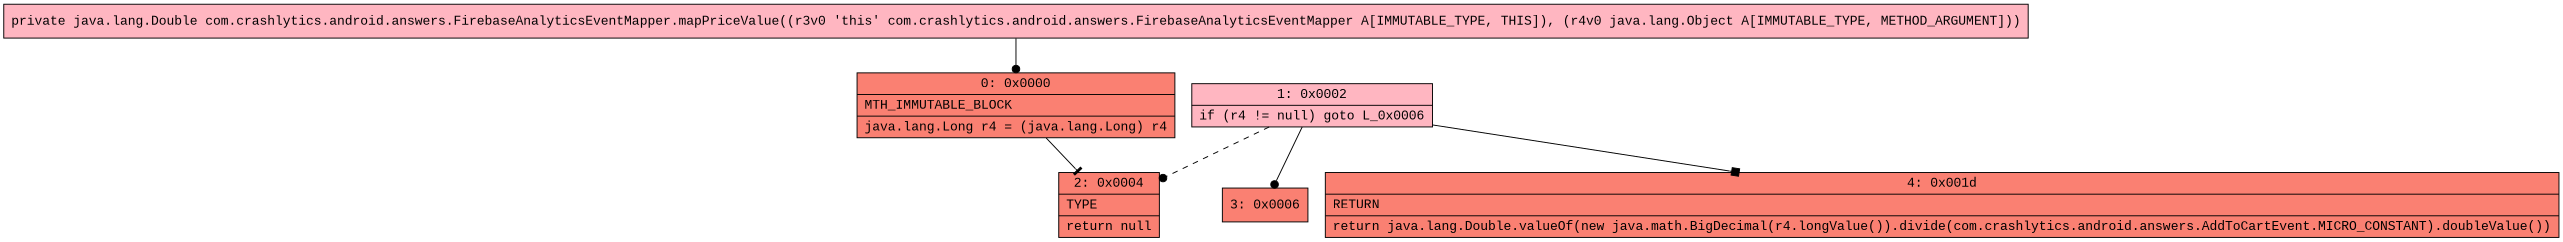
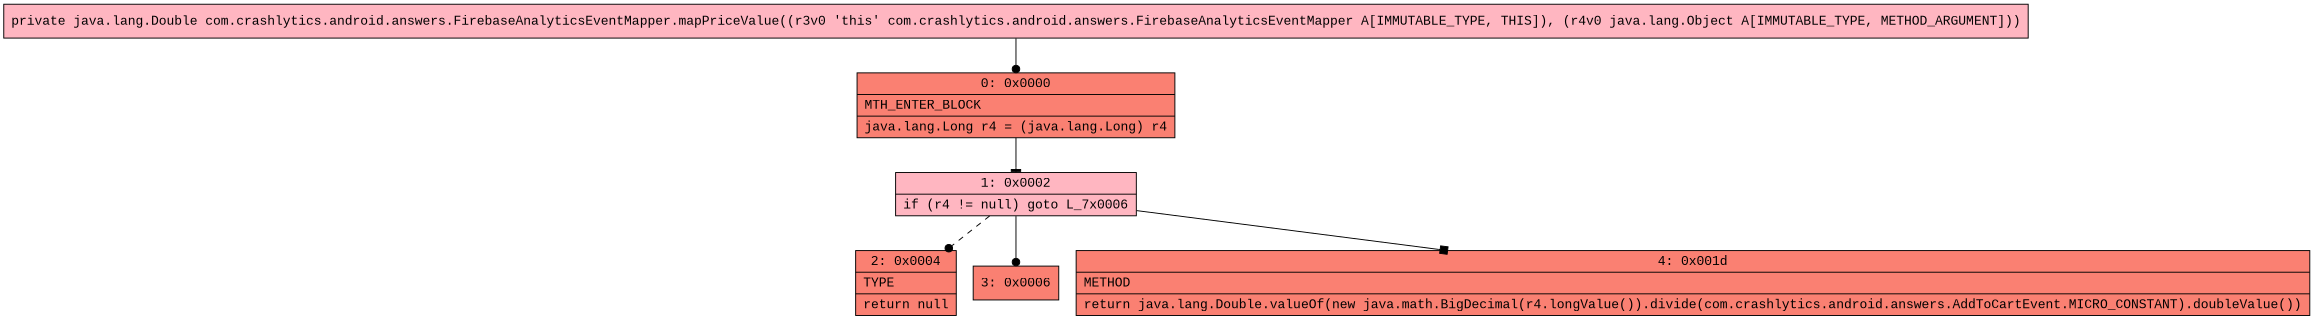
(938, 105) -> (923, 105)
(1312, 116) -> (1016, 205)
(1061, 153) -> (1016, 153)
(1356, 205) -> (1107, 283)
